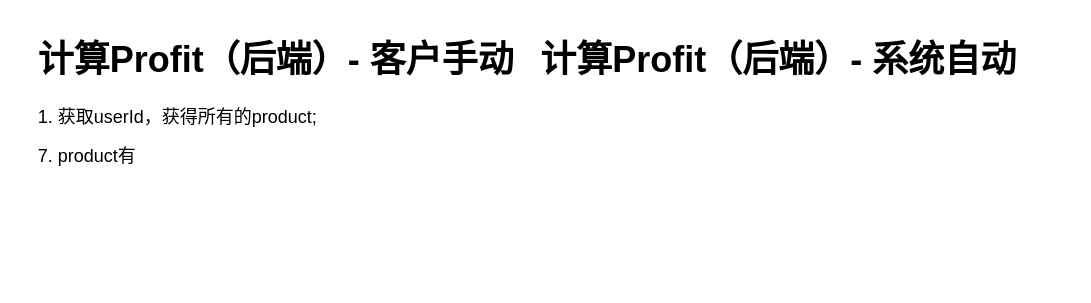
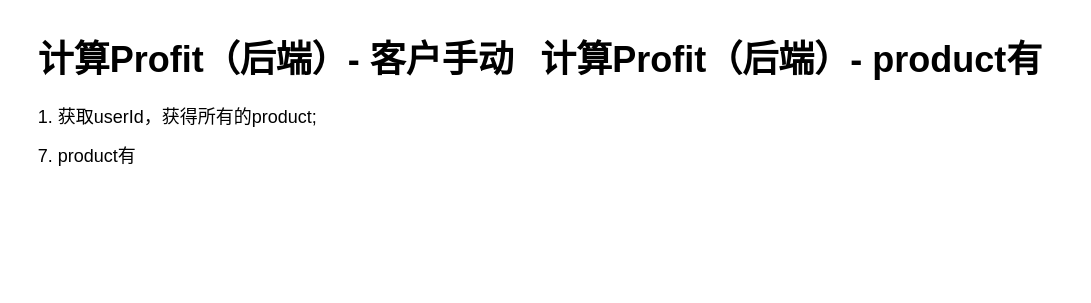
(666, 27) -> (675, 27)
